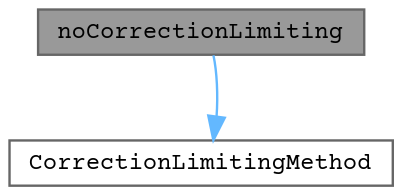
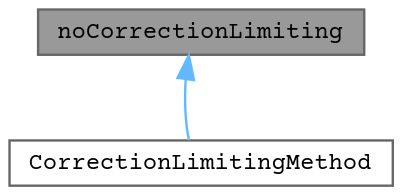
(217, 86) -> (185, 110)
